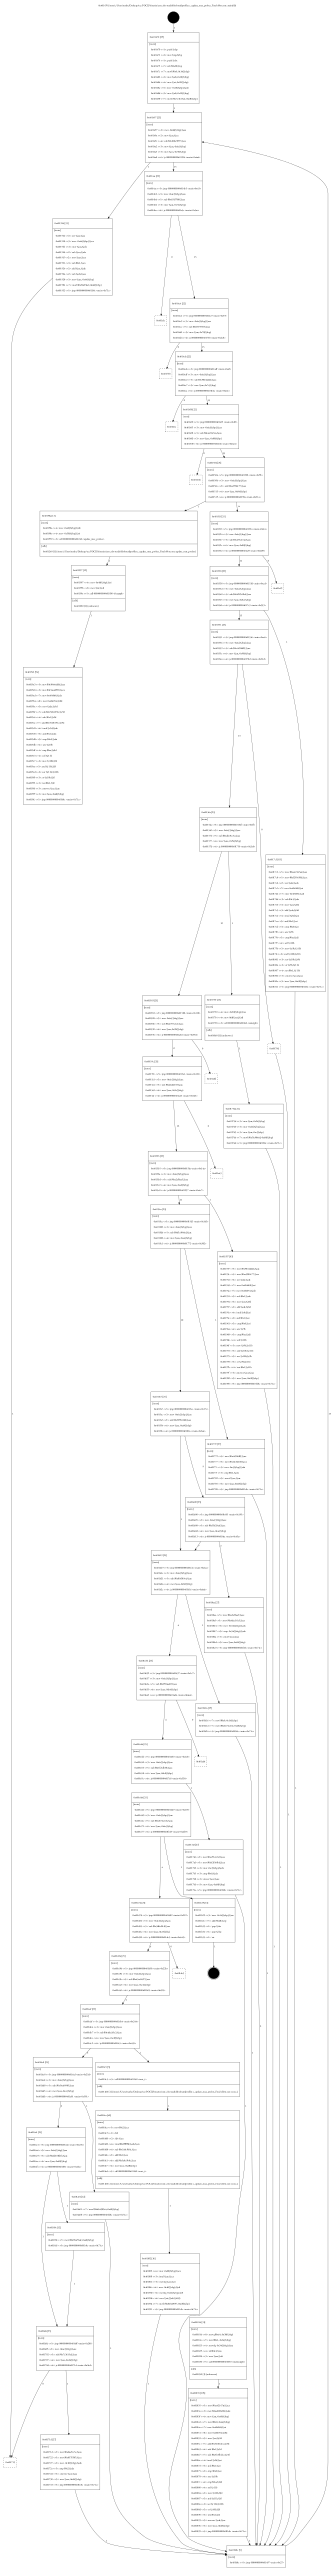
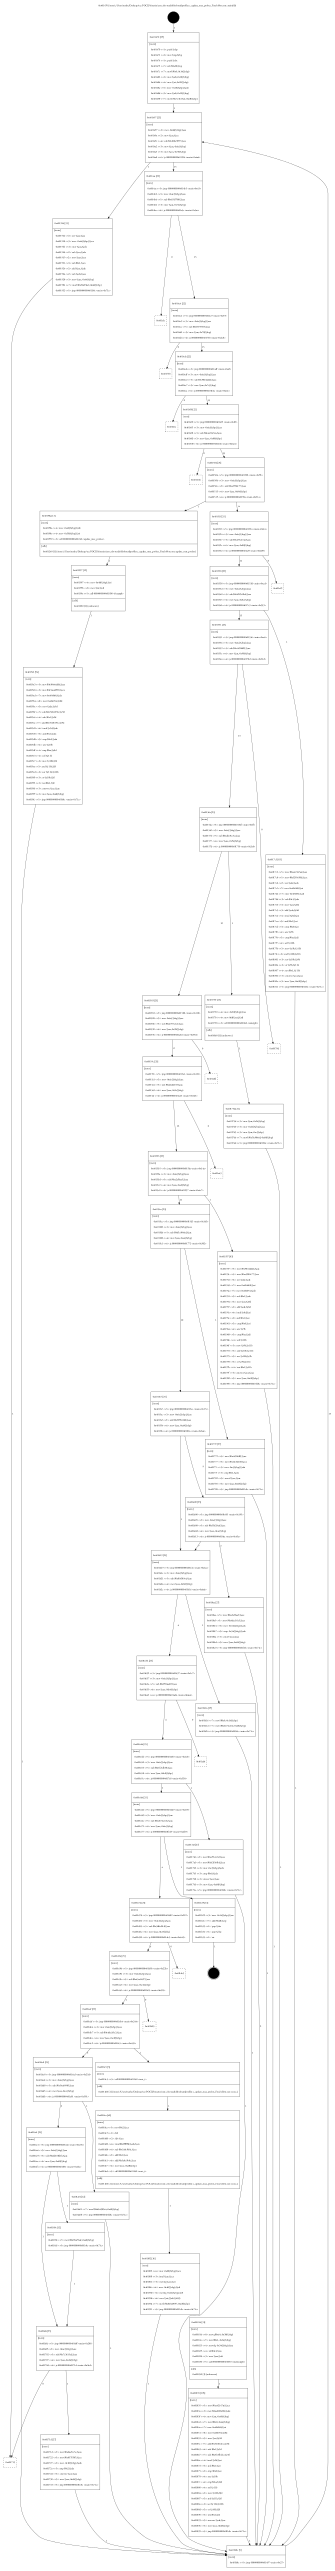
none -> (161, 1787)
(288, 1800) -> (21, 1767)
none -> (149, 2026)
